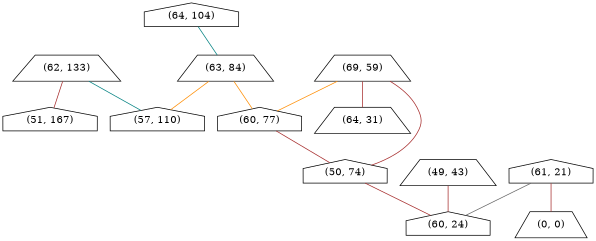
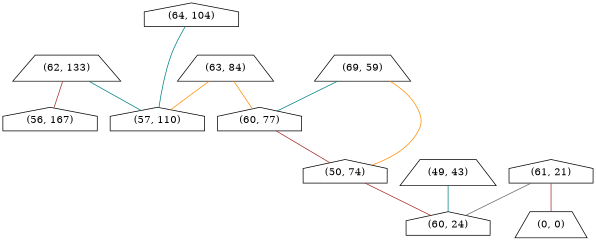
(208, 41) -> (168, 66)
(307, 96) -> (307, 96)
(50, 120) -> (50, 120)
(363, 120) -> none
(419, 129) -> (419, 129)
(448, 199) -> (448, 199)
